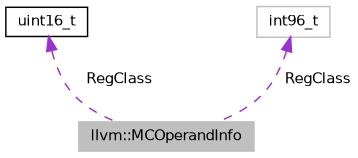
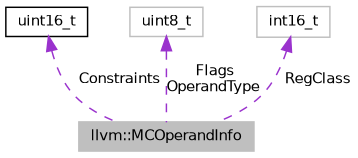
none -> (166, 22)
(293, 22) -> (293, 22)
(118, 80) -> (118, 80)
